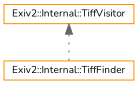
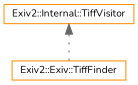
(69, 70) -> (69, 70)
